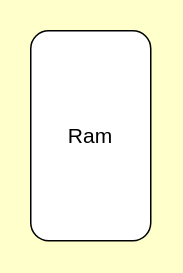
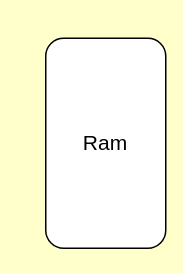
(91, 136) -> (106, 143)
